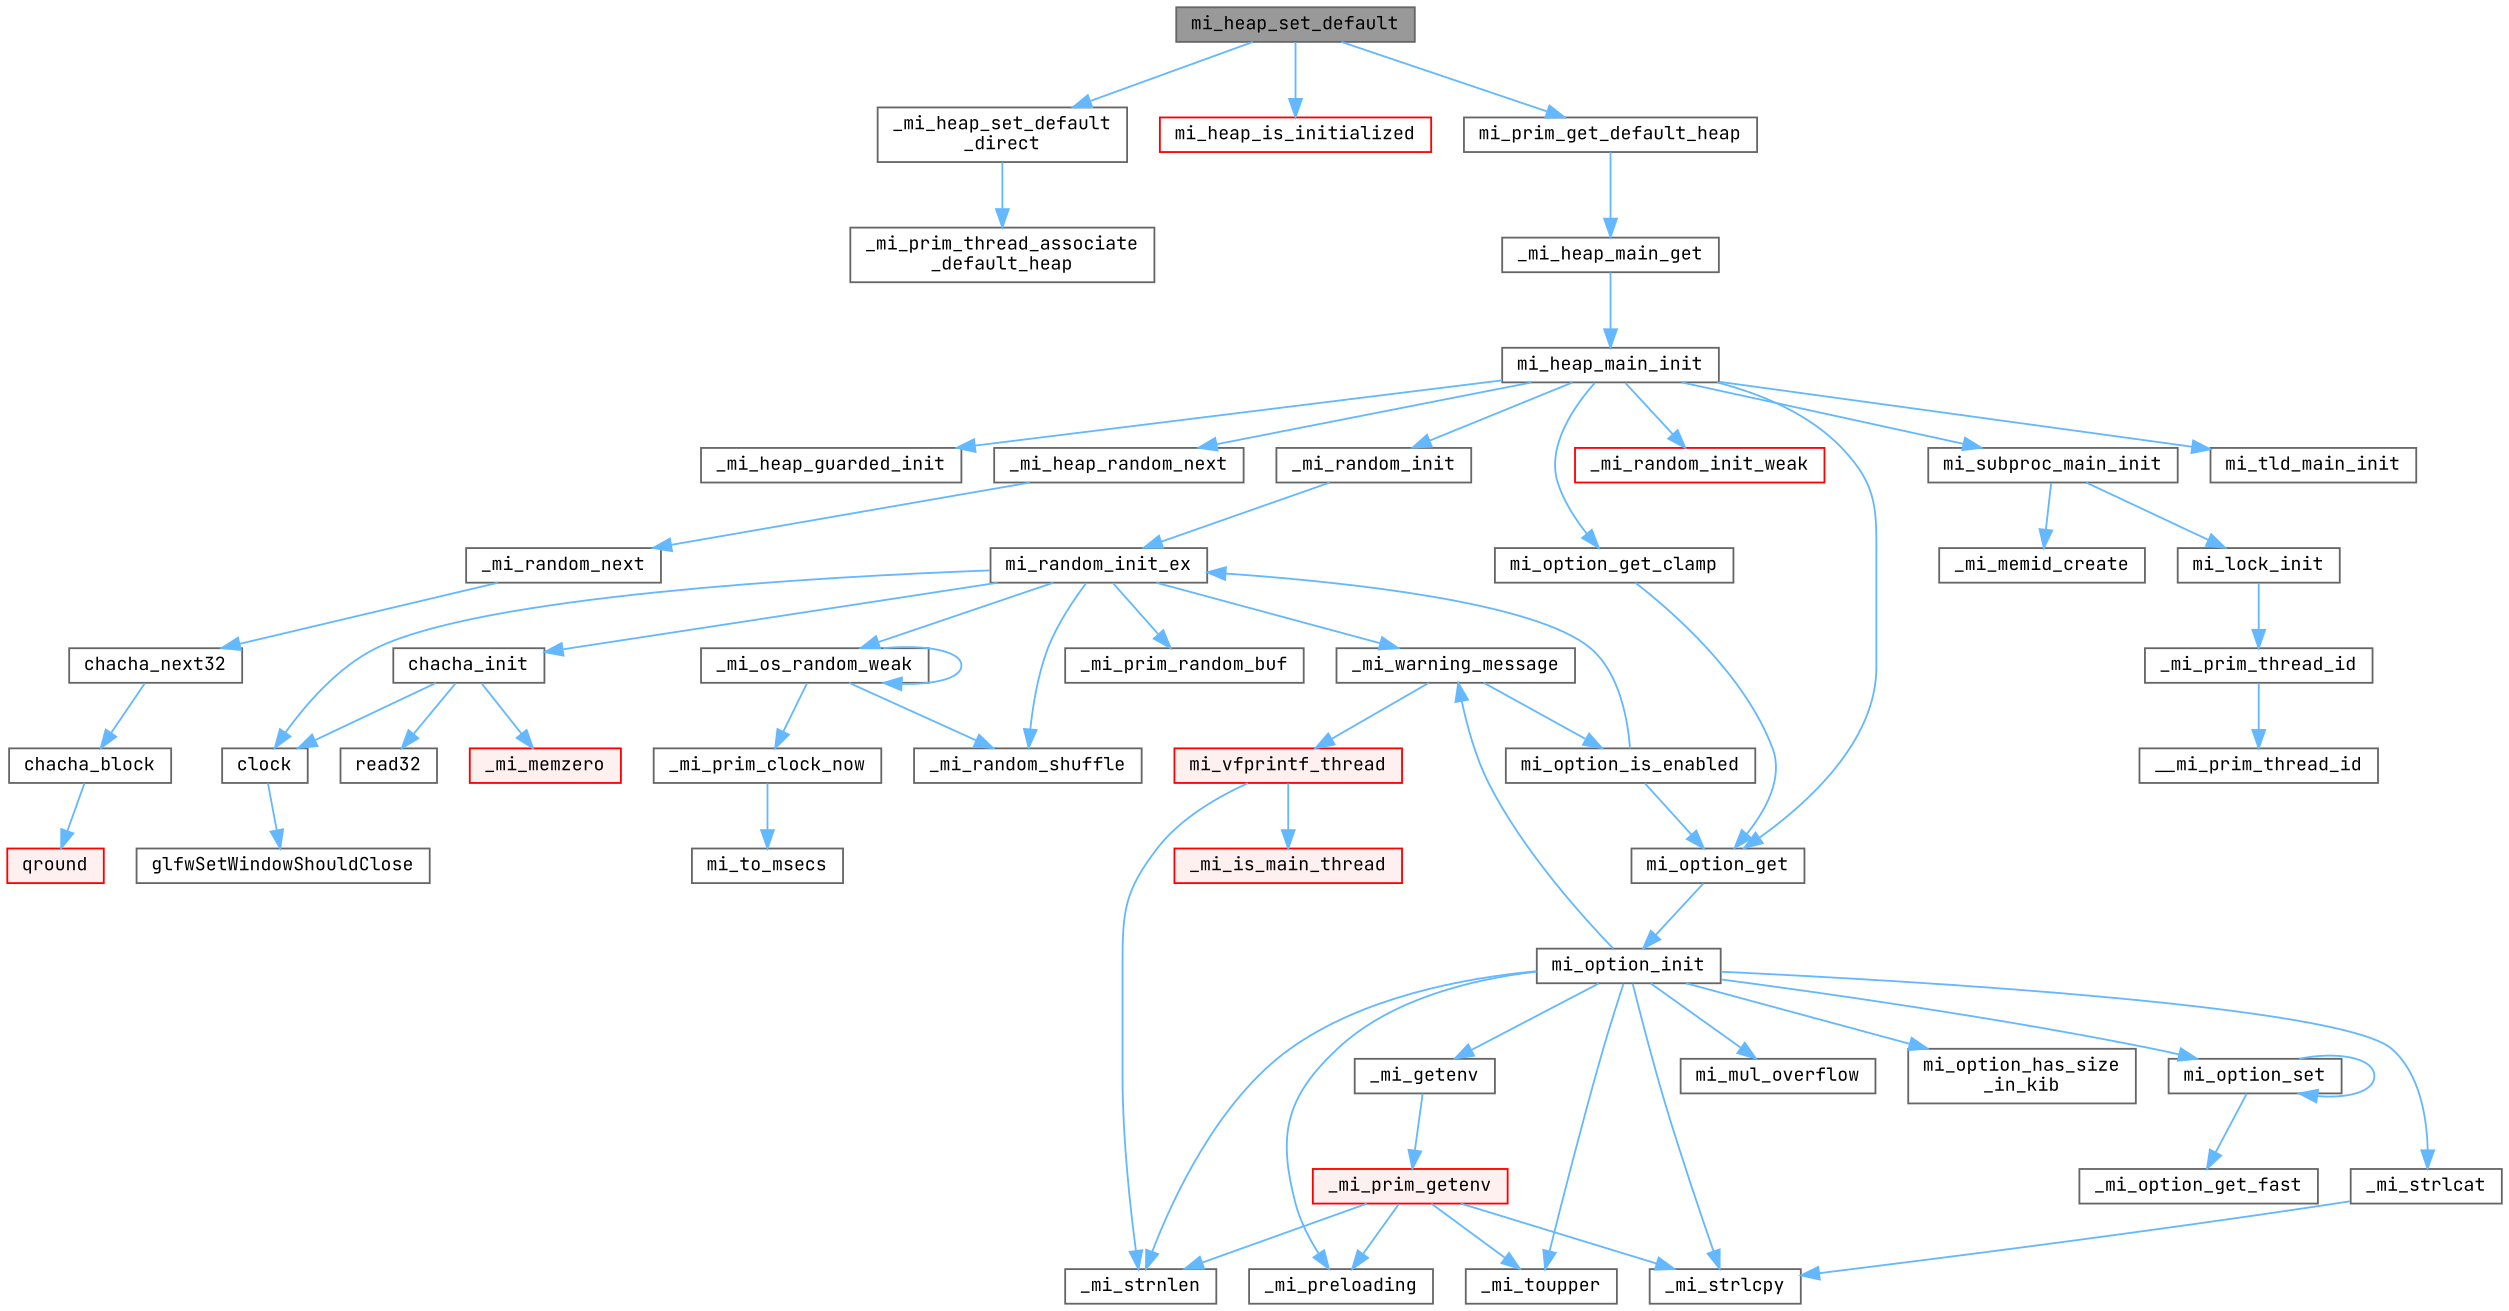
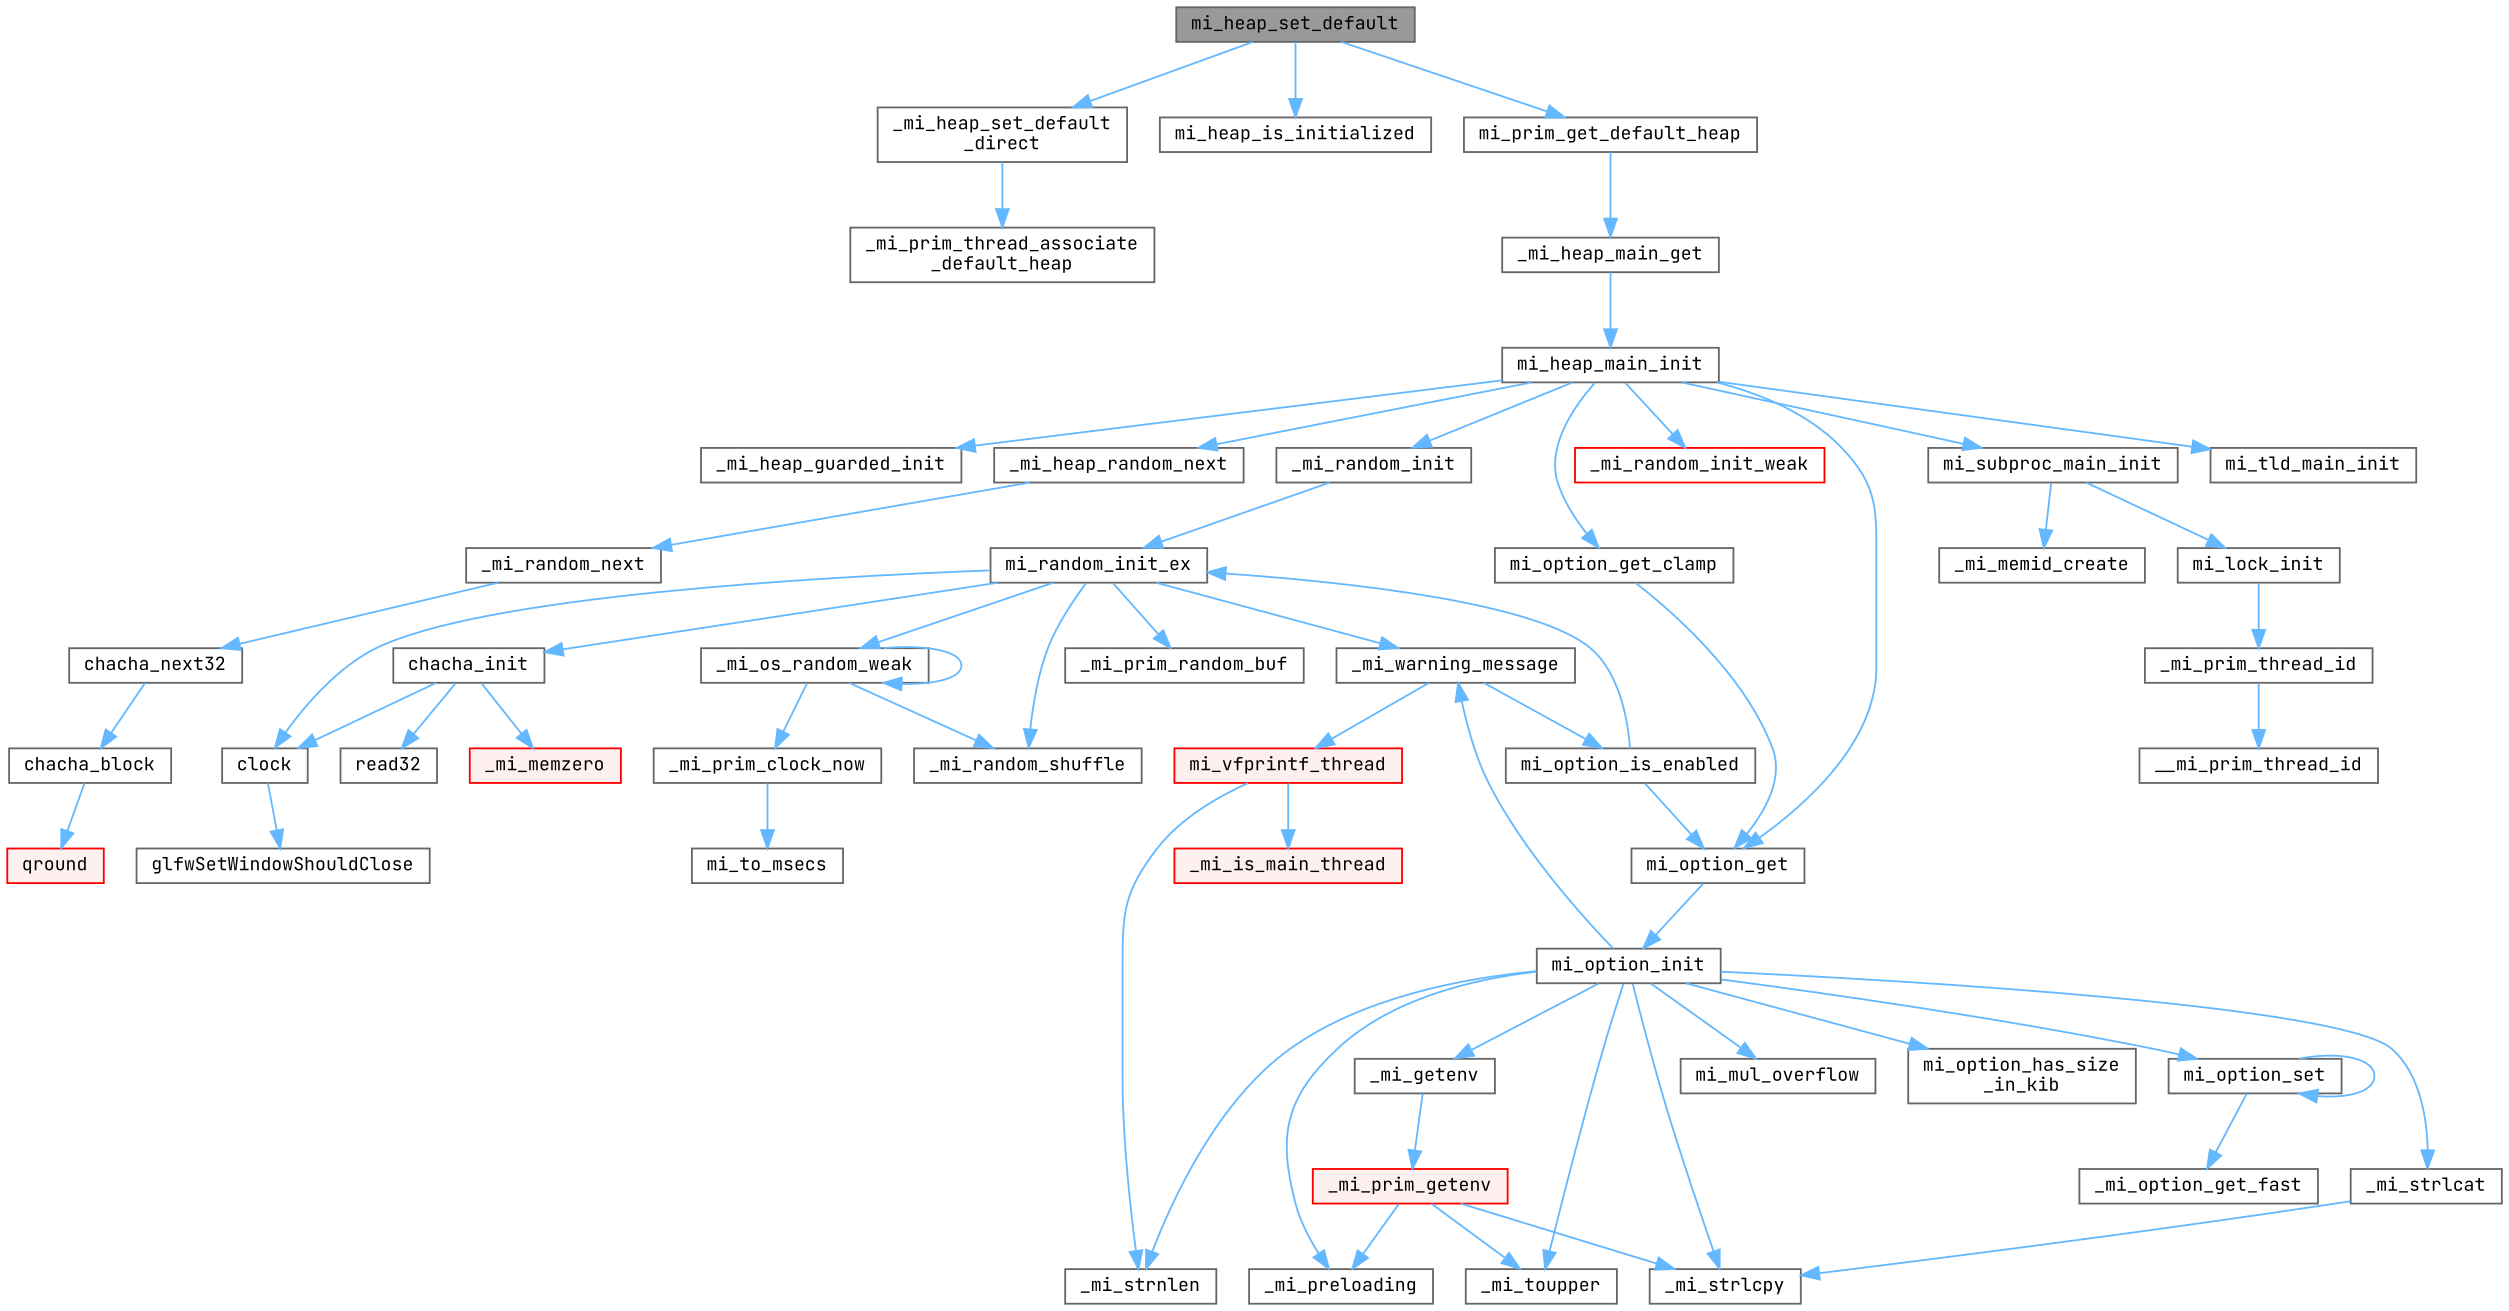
(1296, 135) -> (1296, 135)
(1285, 1233) -> none
